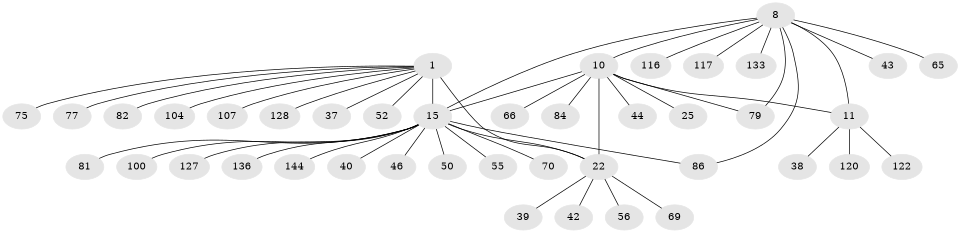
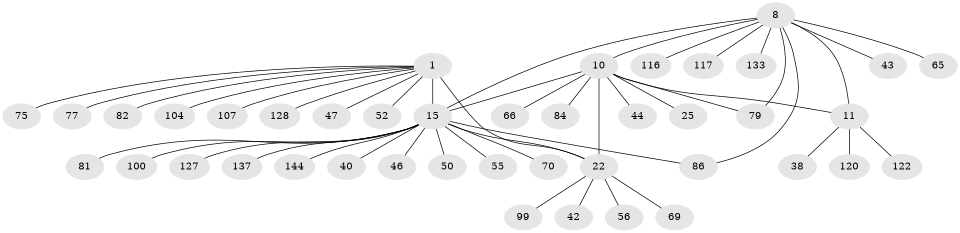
(332, 116) -> (332, 116)
(242, 167) -> (242, 167)
(523, 217) -> (523, 217)
